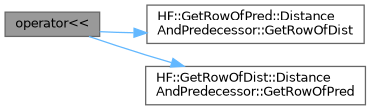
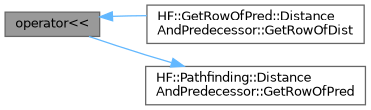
(117, 32) -> (130, 16)
(256, 86) -> (256, 86)
